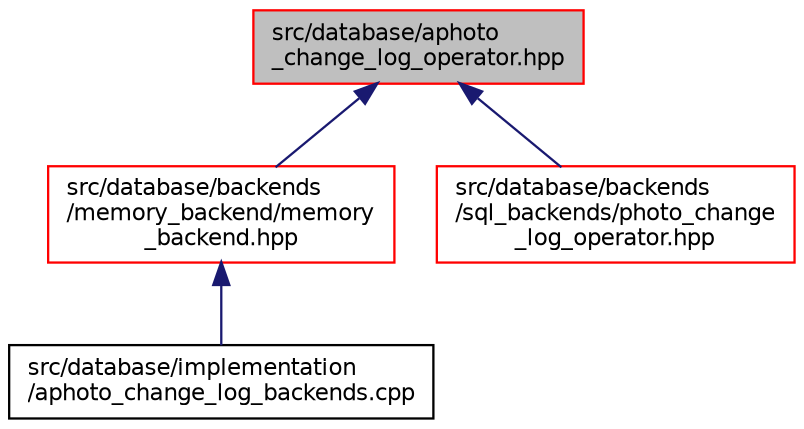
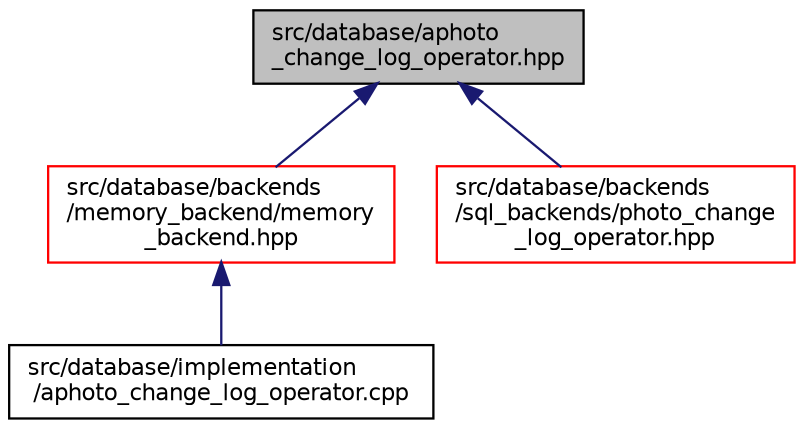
(418, 47) -> (418, 47)
(221, 382) -> (221, 382)
